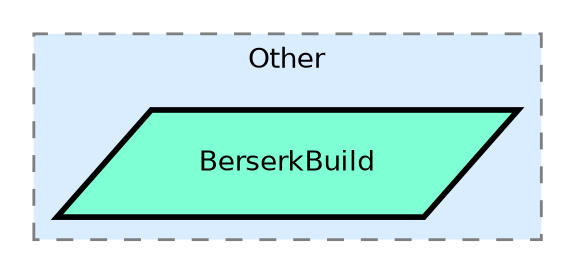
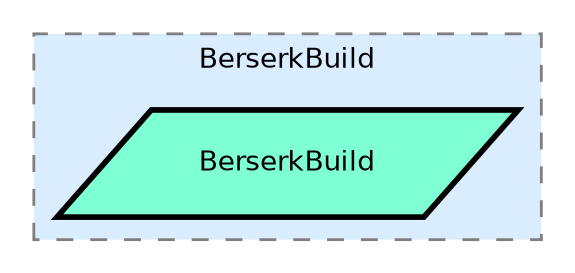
(288, 61) -> (288, 61)
